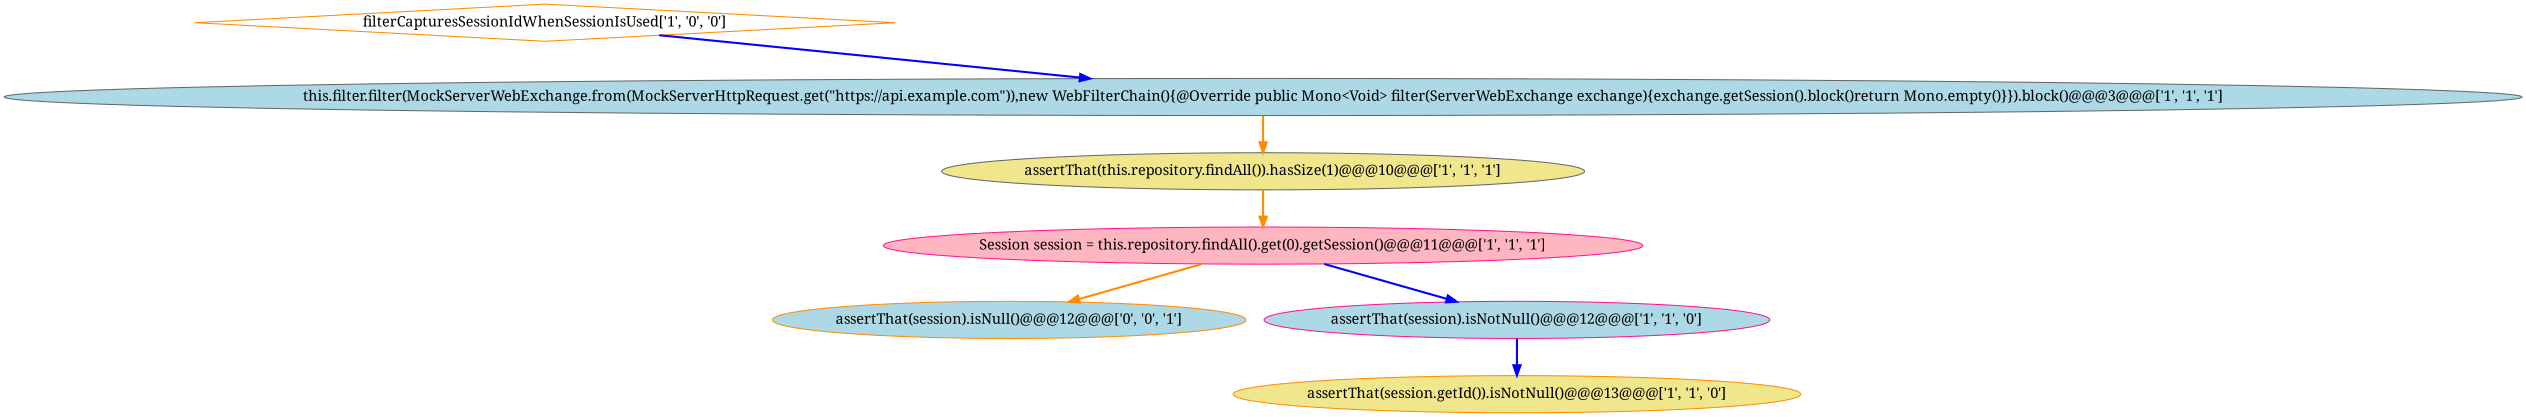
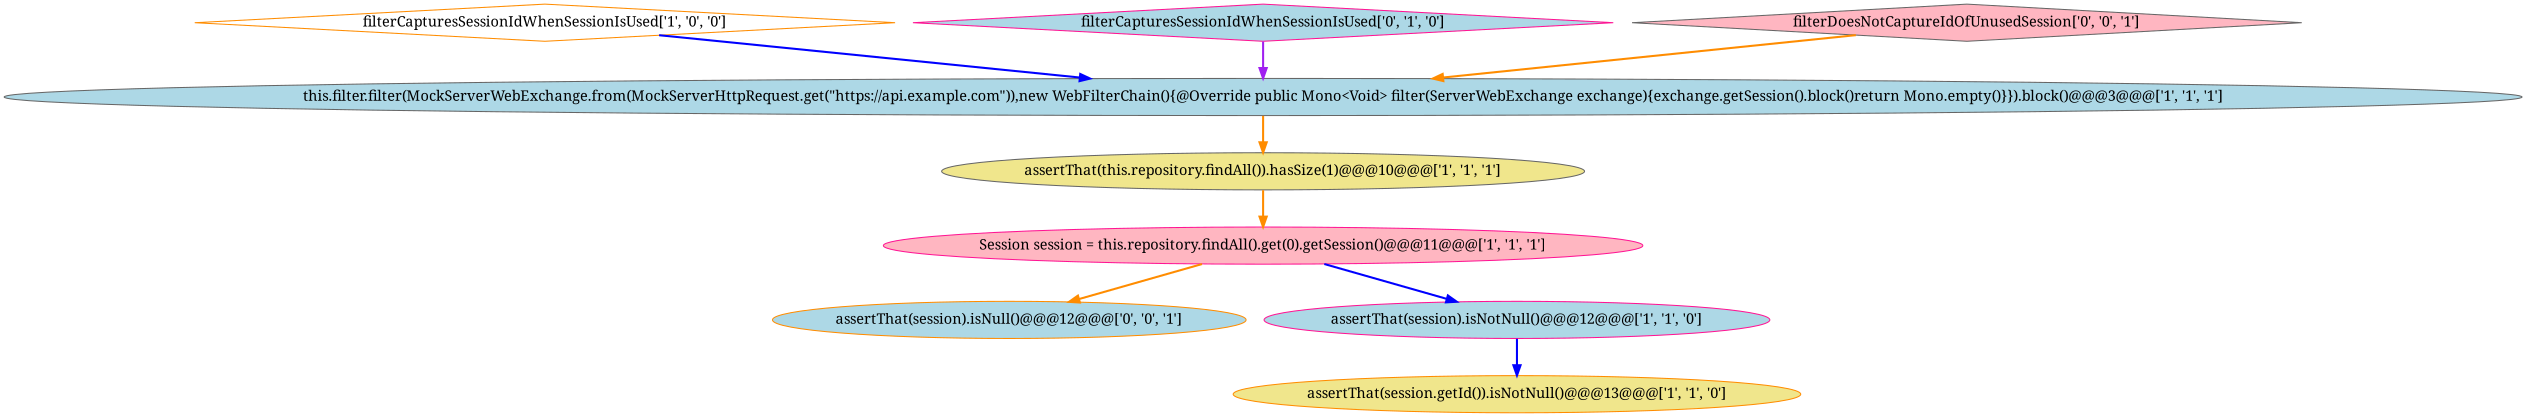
none -> (1263, 23)
none -> (1967, 23)
